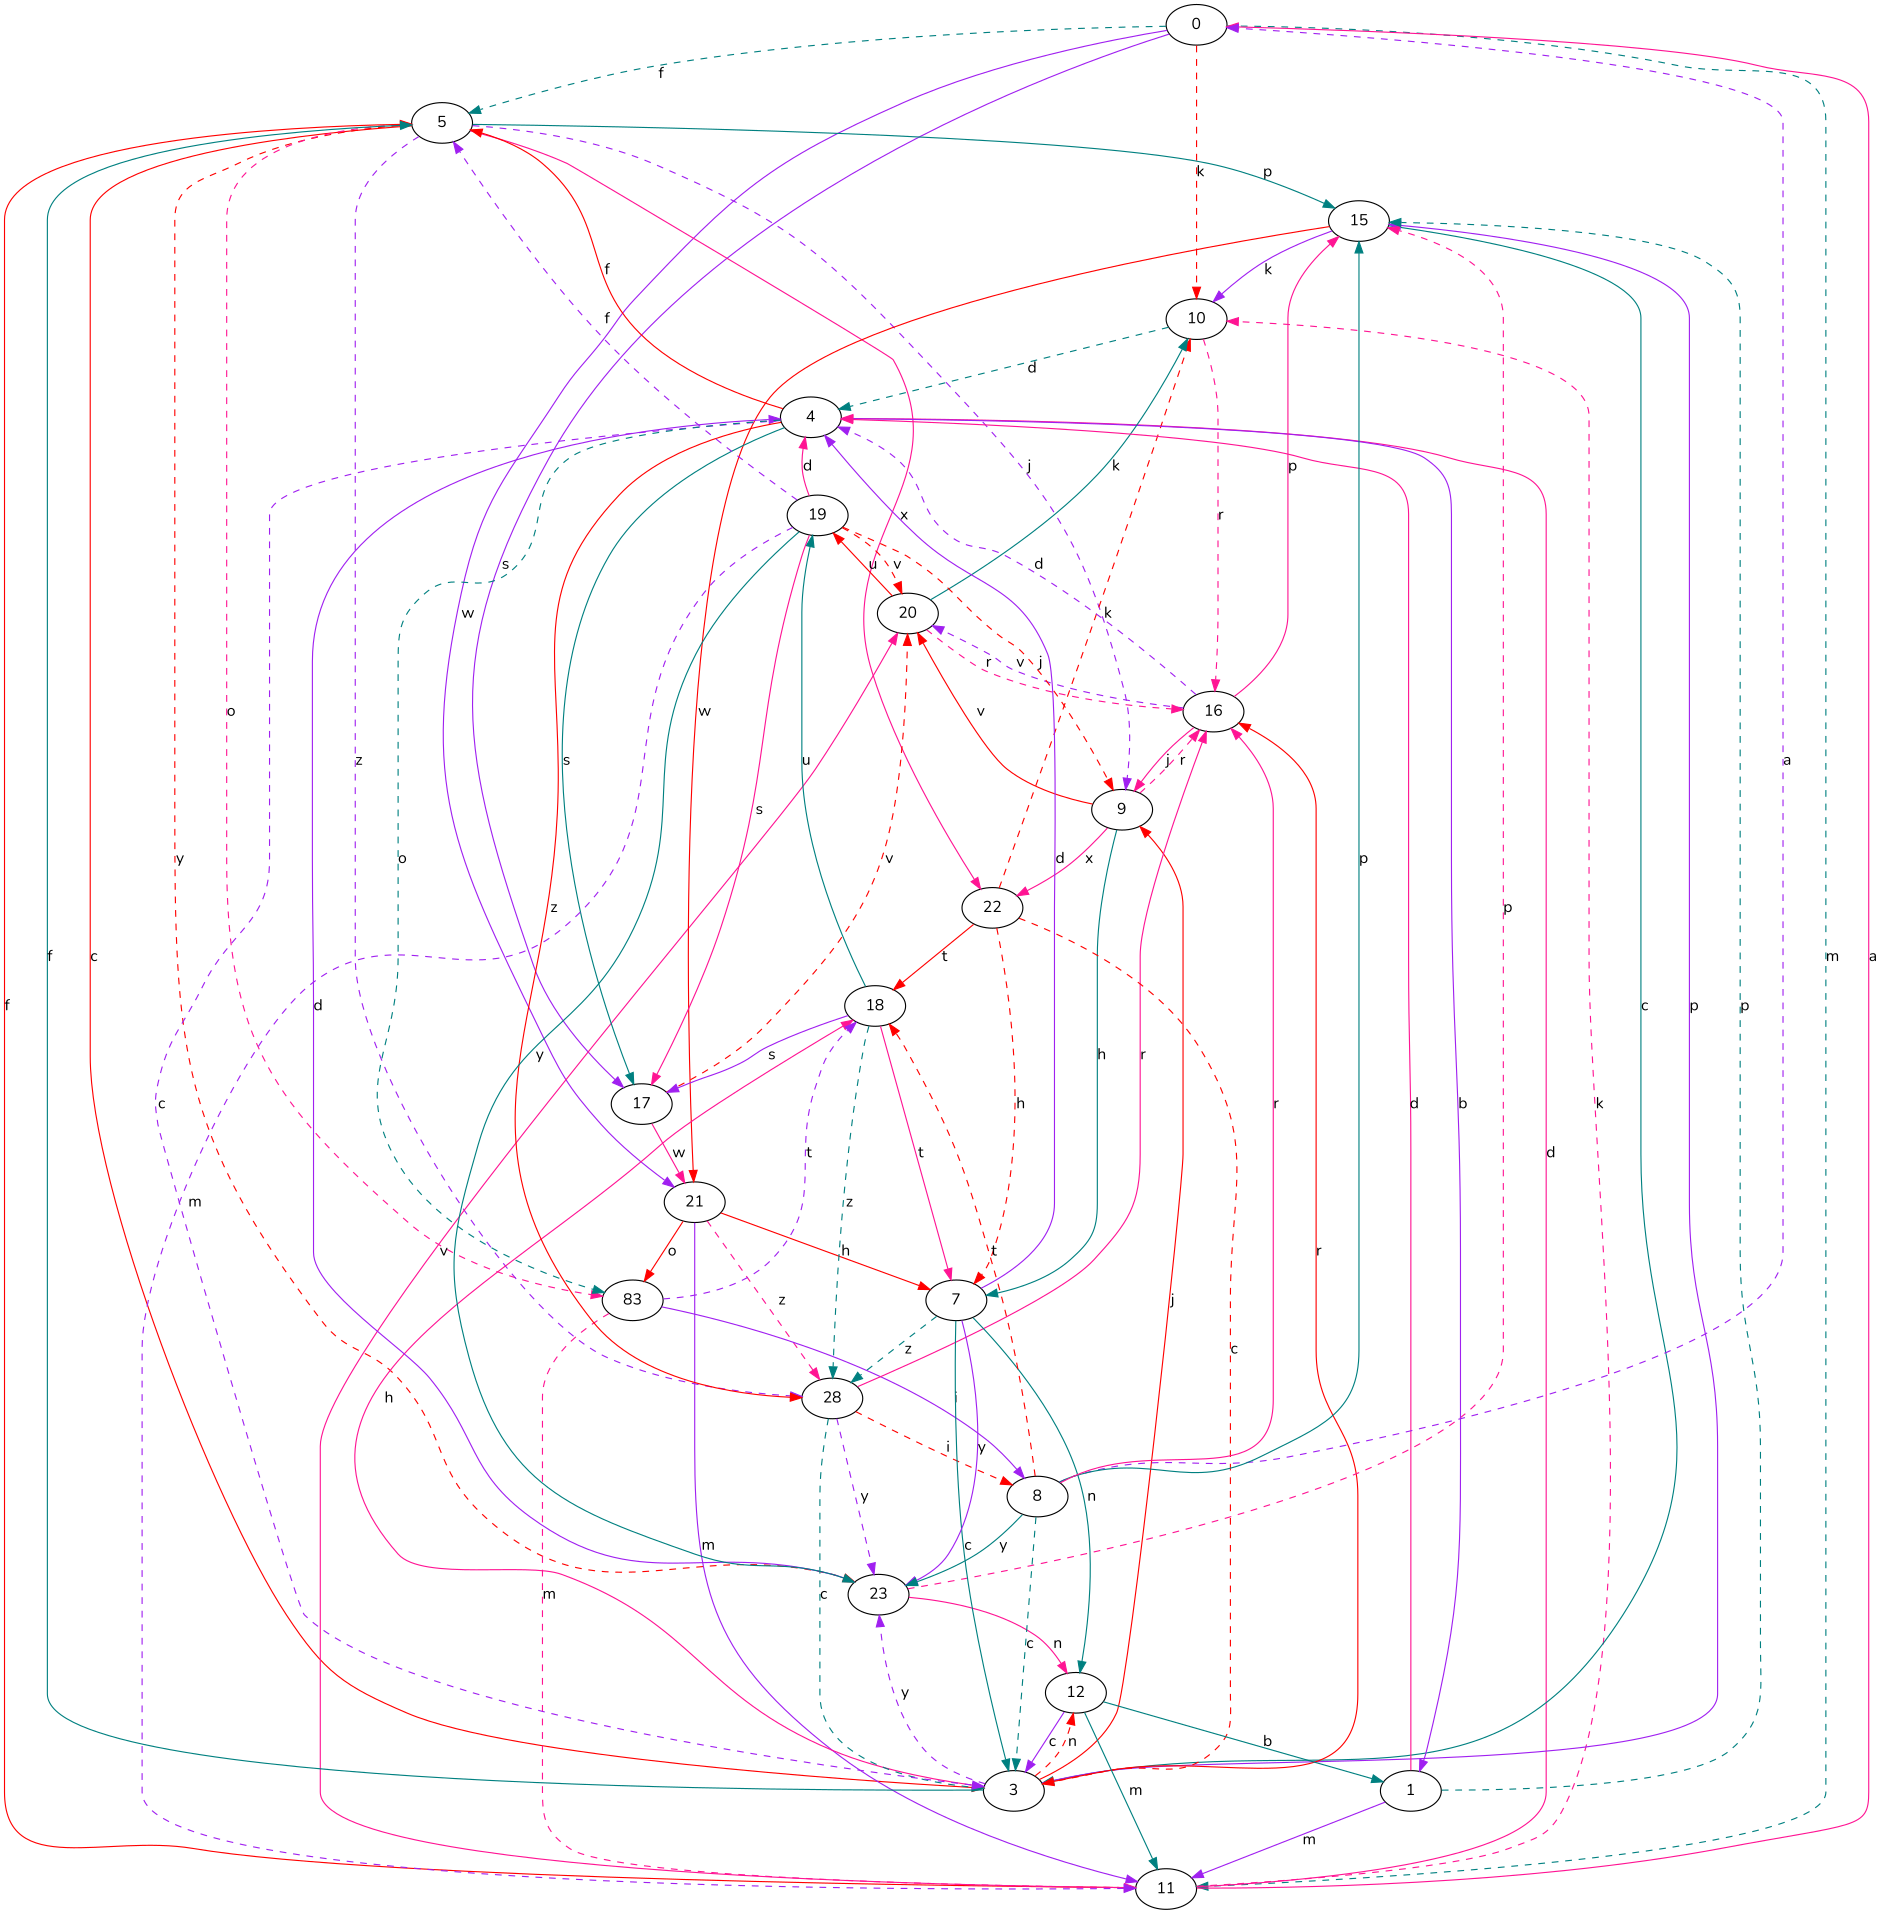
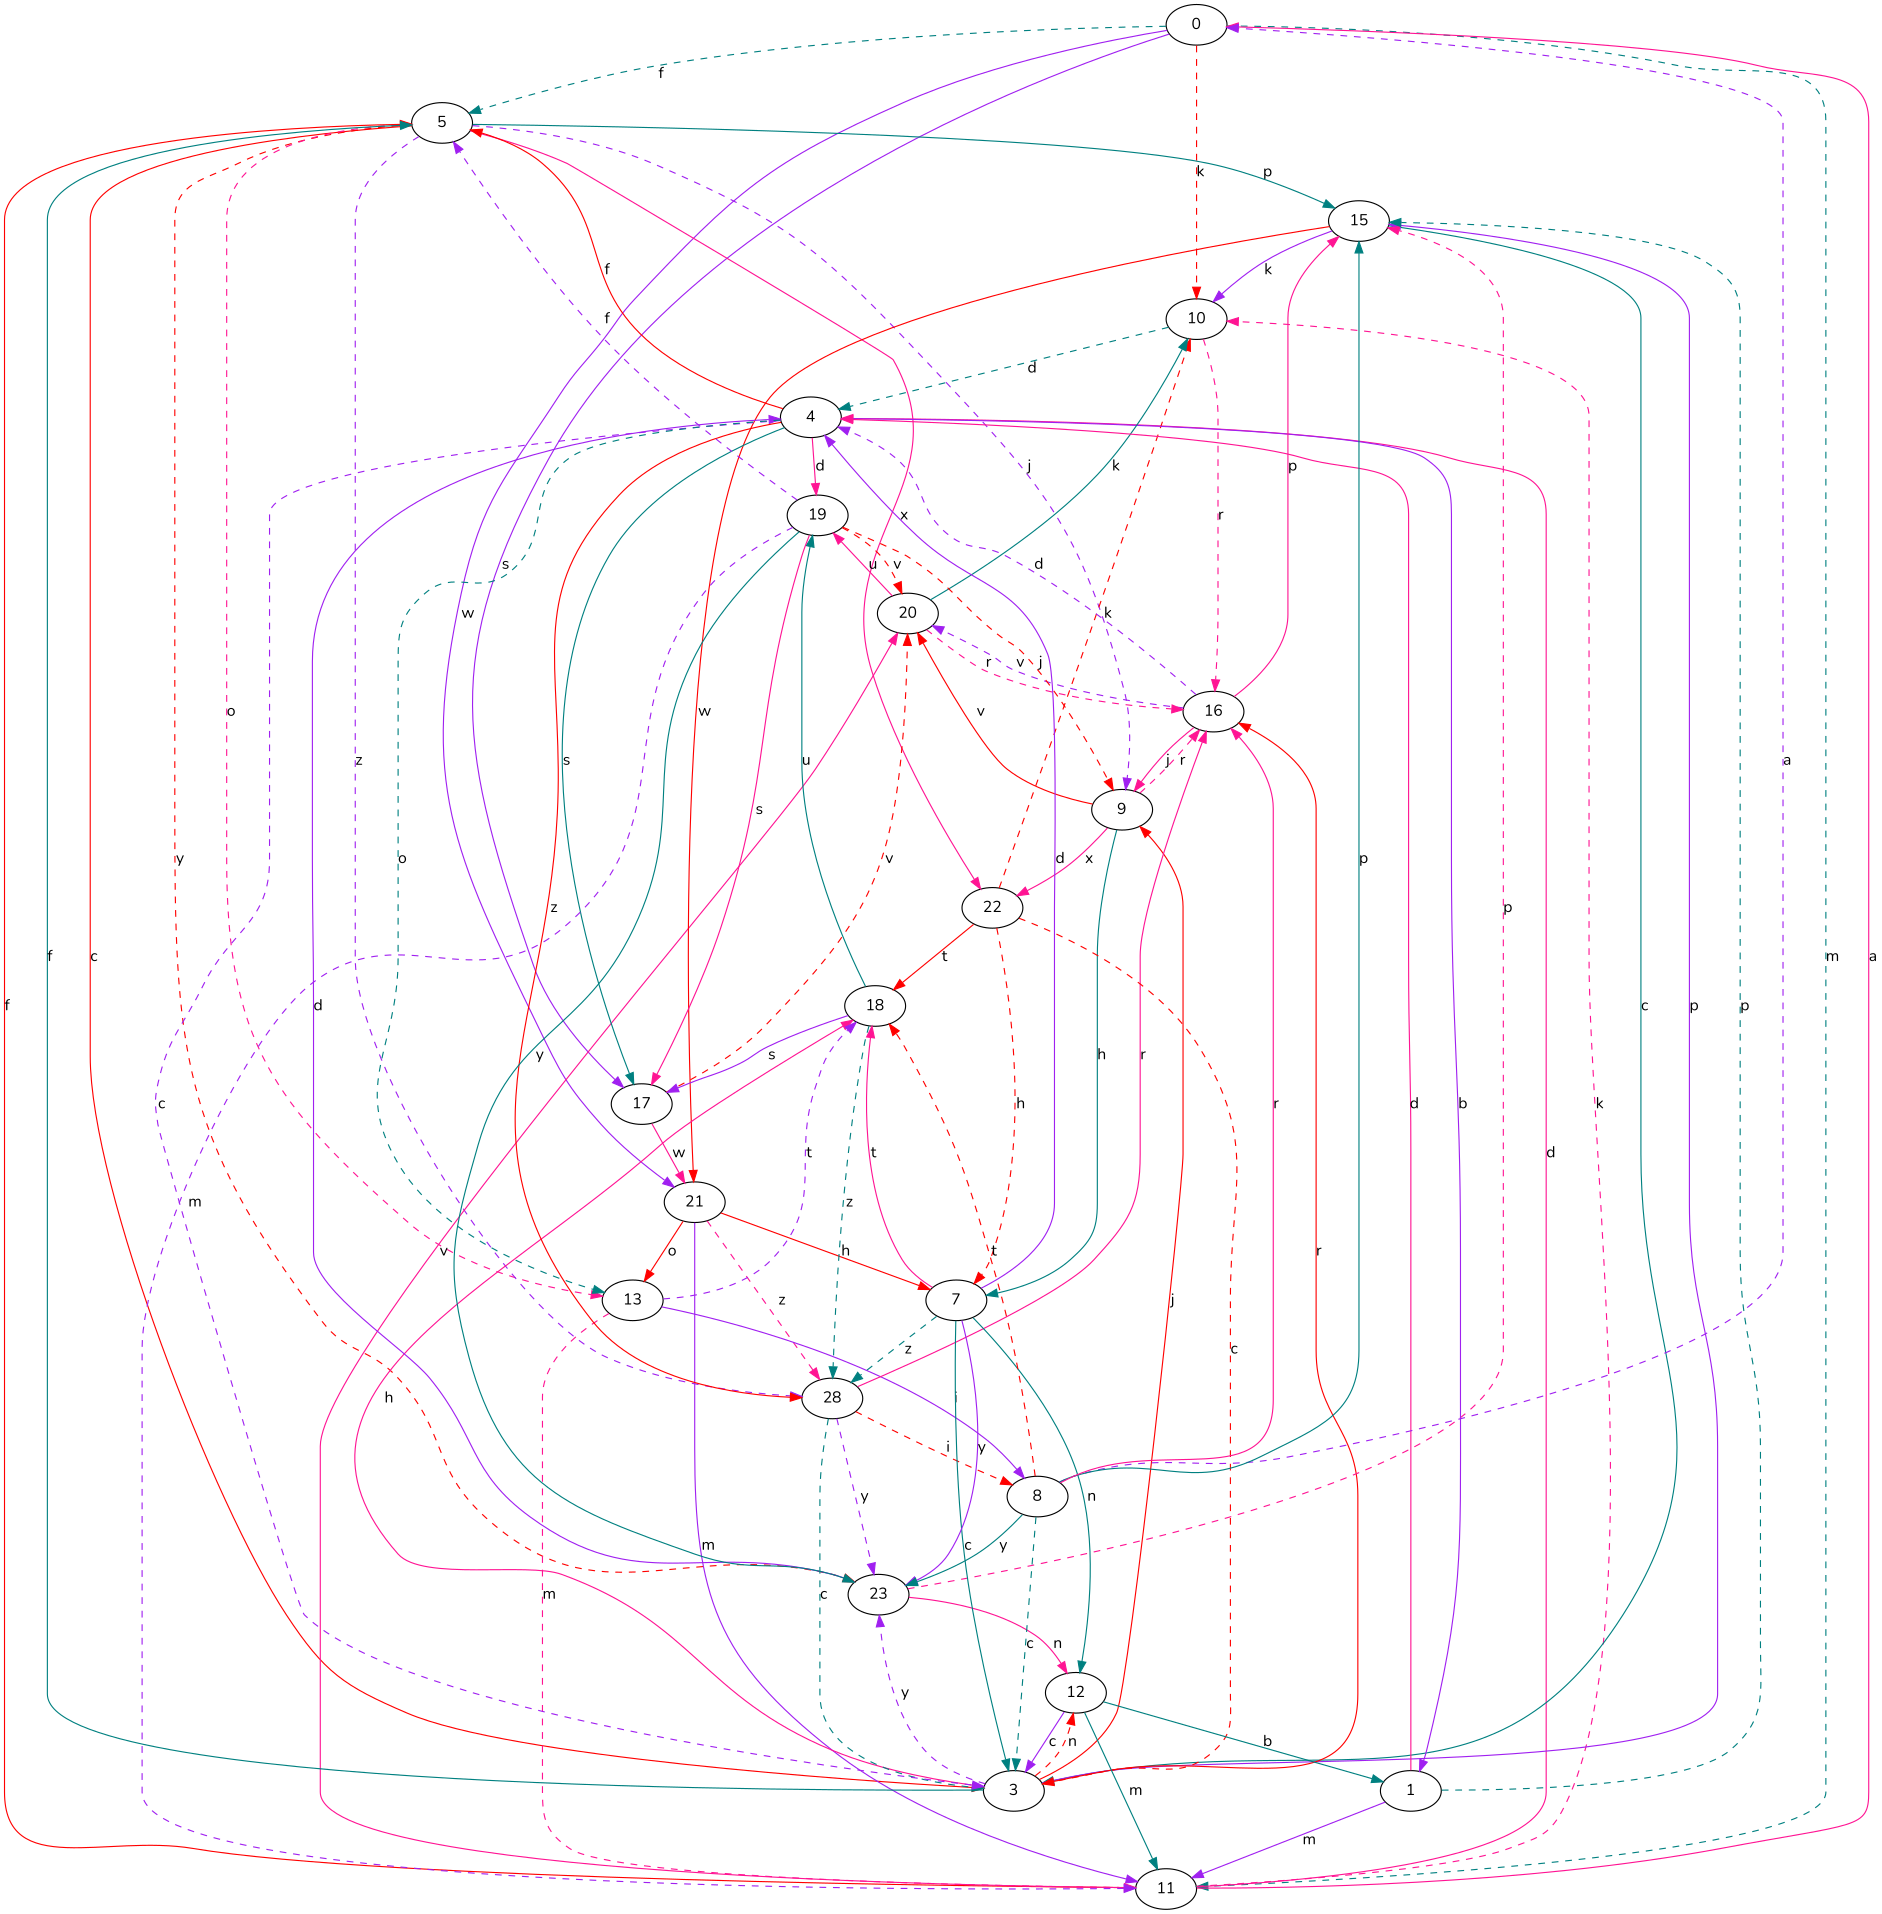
(803, 473) -> (814, 461)
(864, 566) -> (864, 566)
(914, 1148) -> (872, 1172)
(633, 1300) -> (633, 1300)
